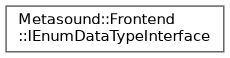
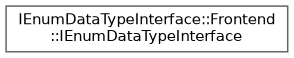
(115, 29) -> (147, 29)
